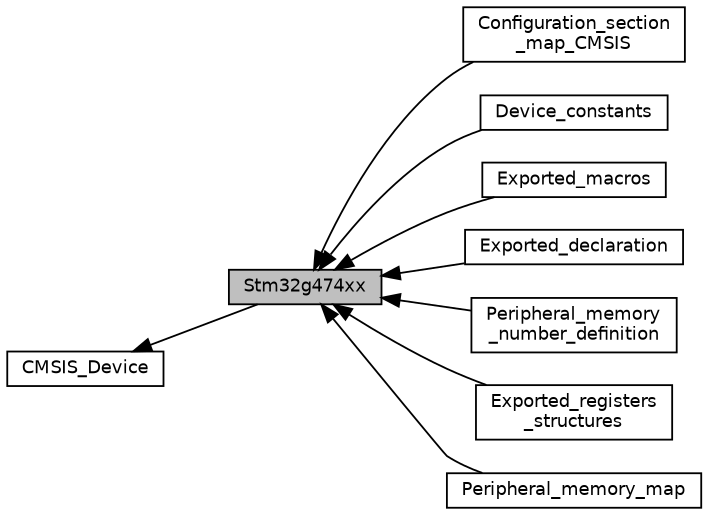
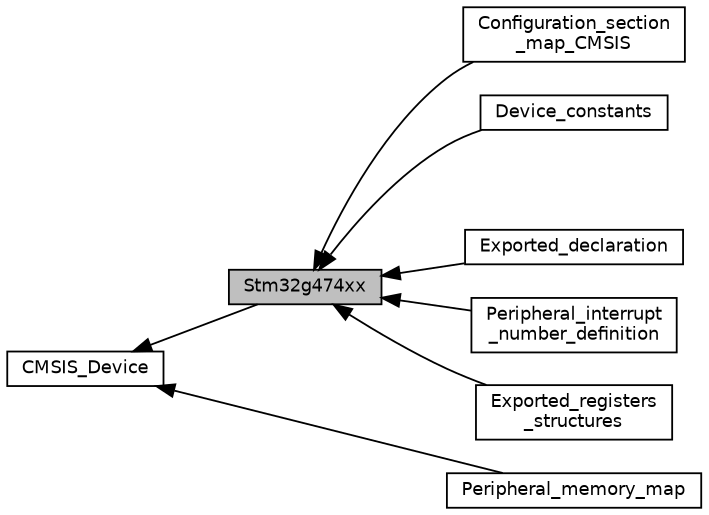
(574, 180) -> none
(574, 325) -> (574, 325)
(402, 403) -> (338, 432)
